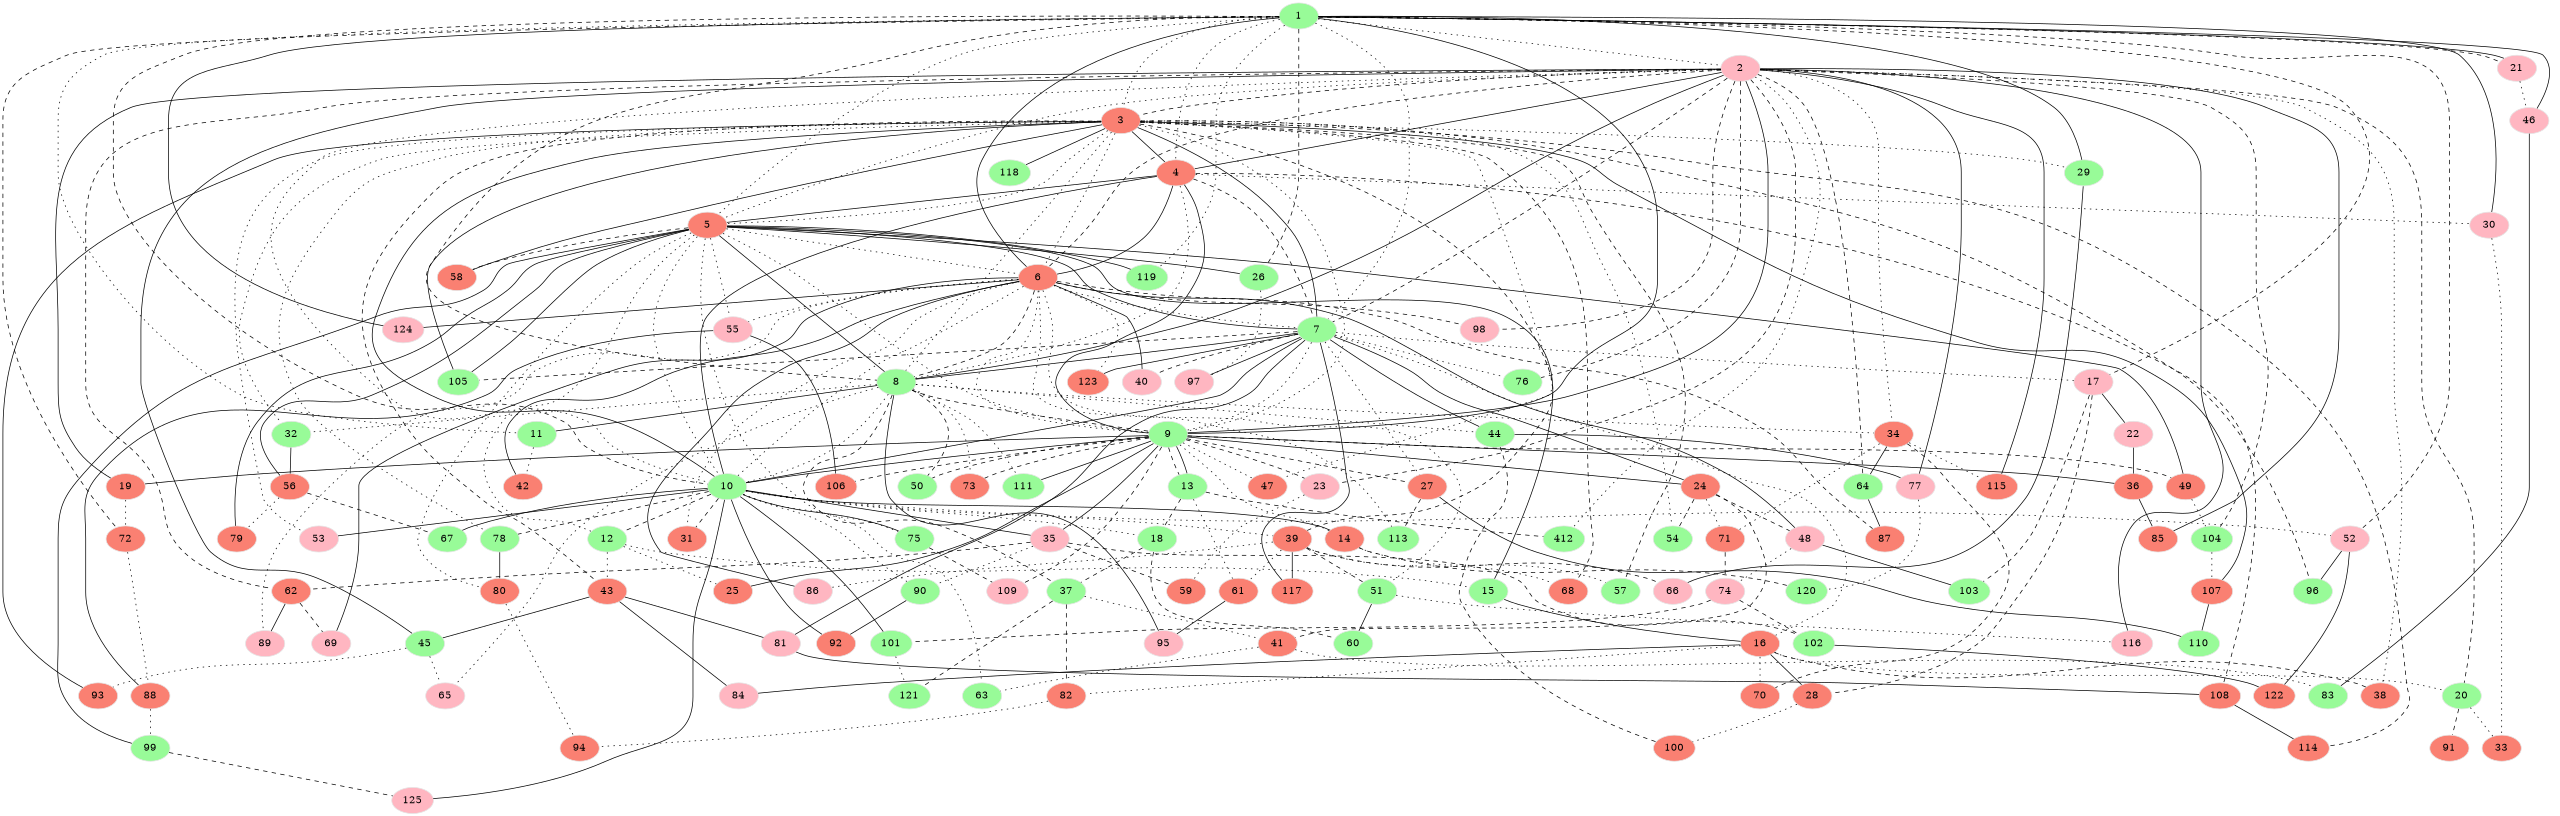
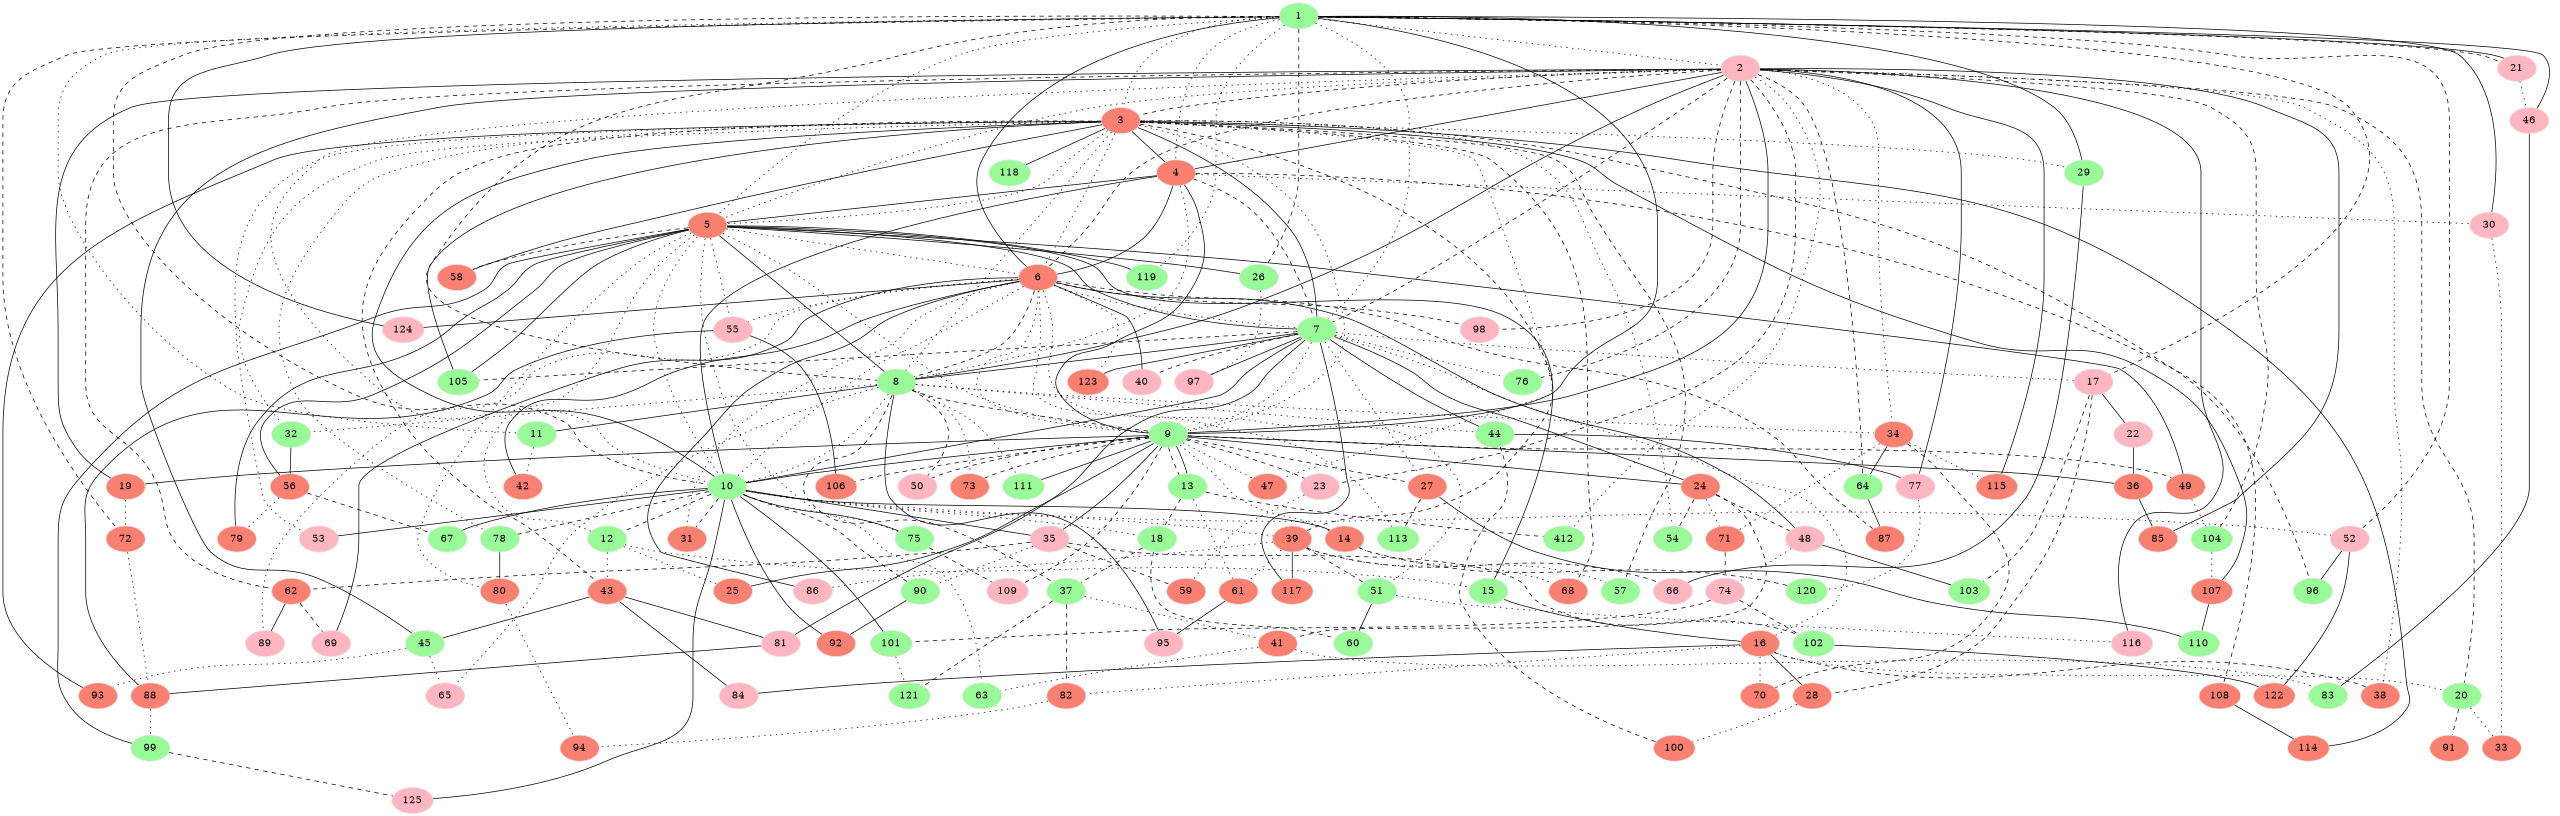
(1921, 193) -> (1921, 193)
(917, 487) -> (917, 487)
(831, 527) -> (831, 527)
(1497, 680) -> (480, 669)
